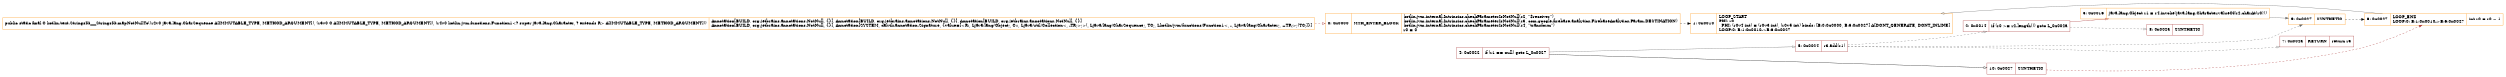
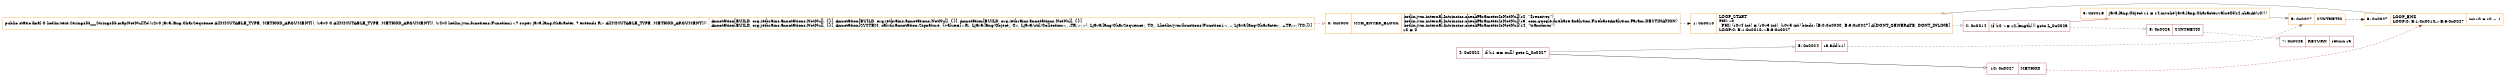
(1916, 40) -> (1956, 25)
(2062, 50) -> (2240, 35)
(2031, 68) -> (2031, 68)
